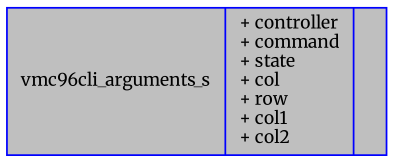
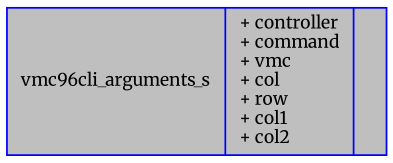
(268, 62) -> (266, 62)
